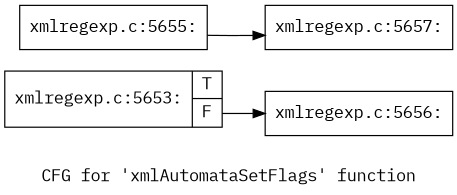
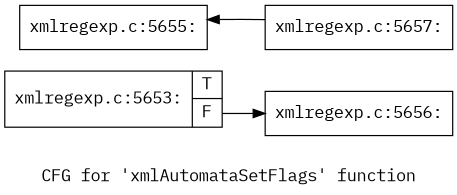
(230, 36) -> (242, 19)
